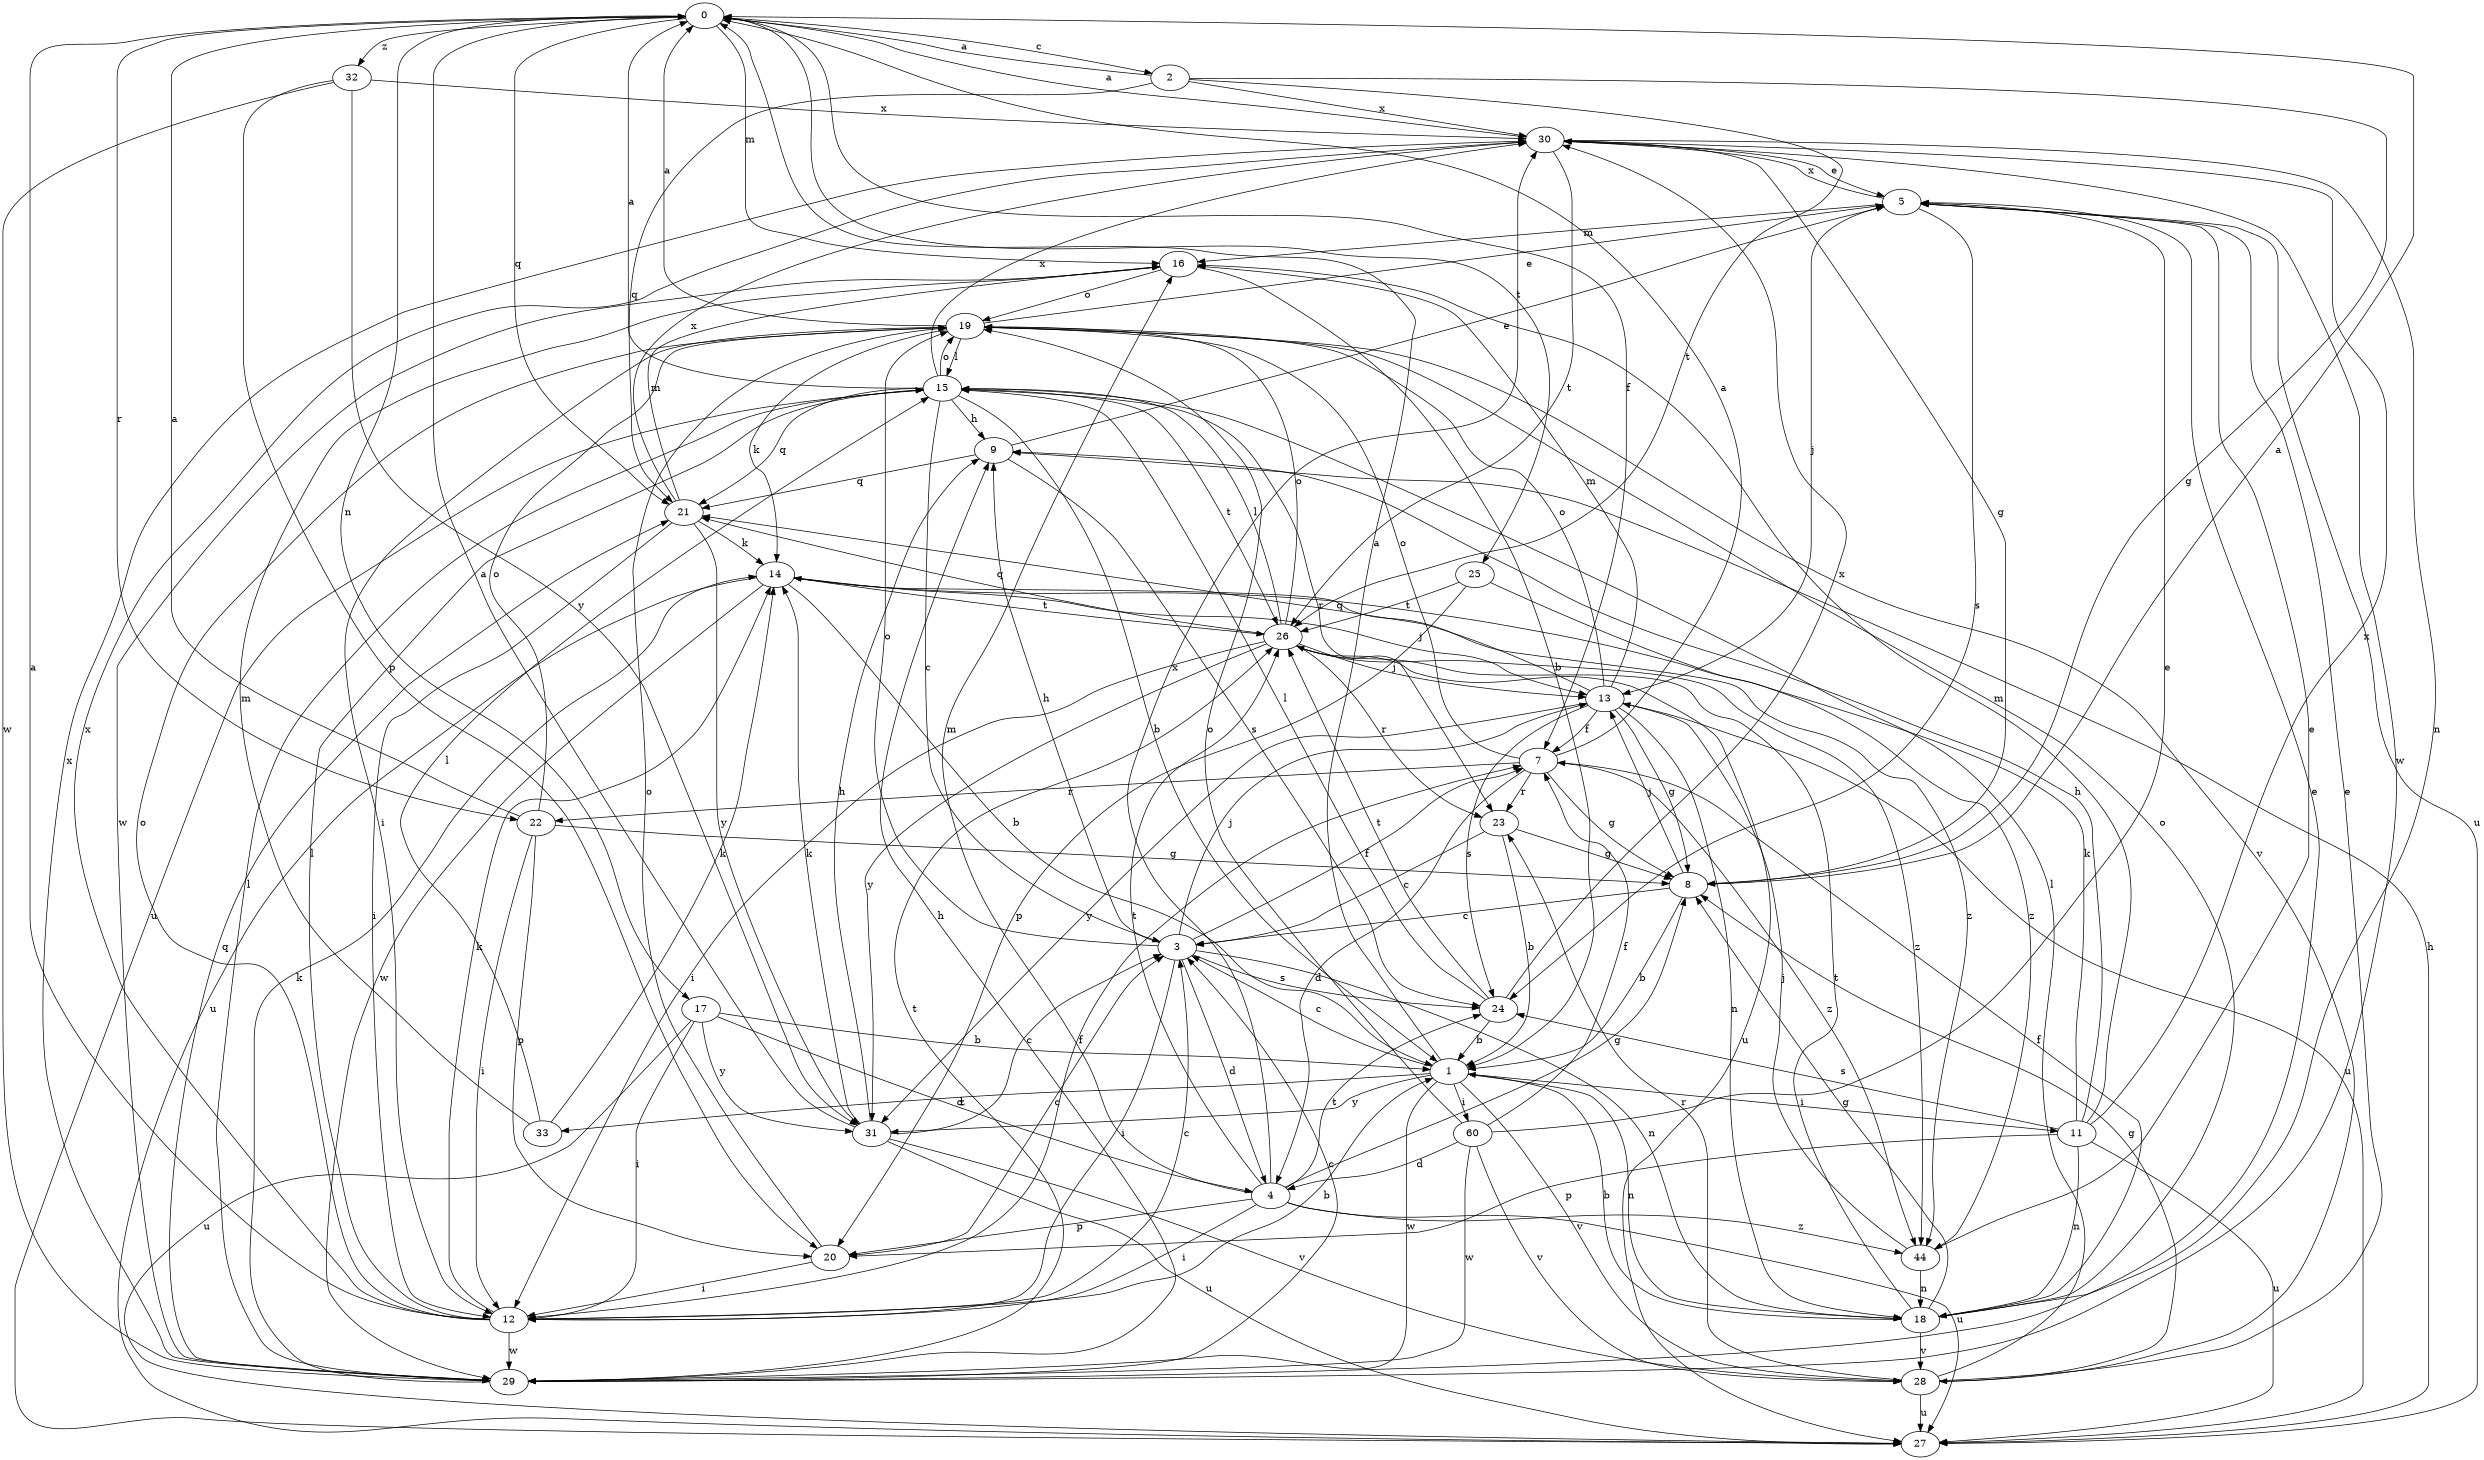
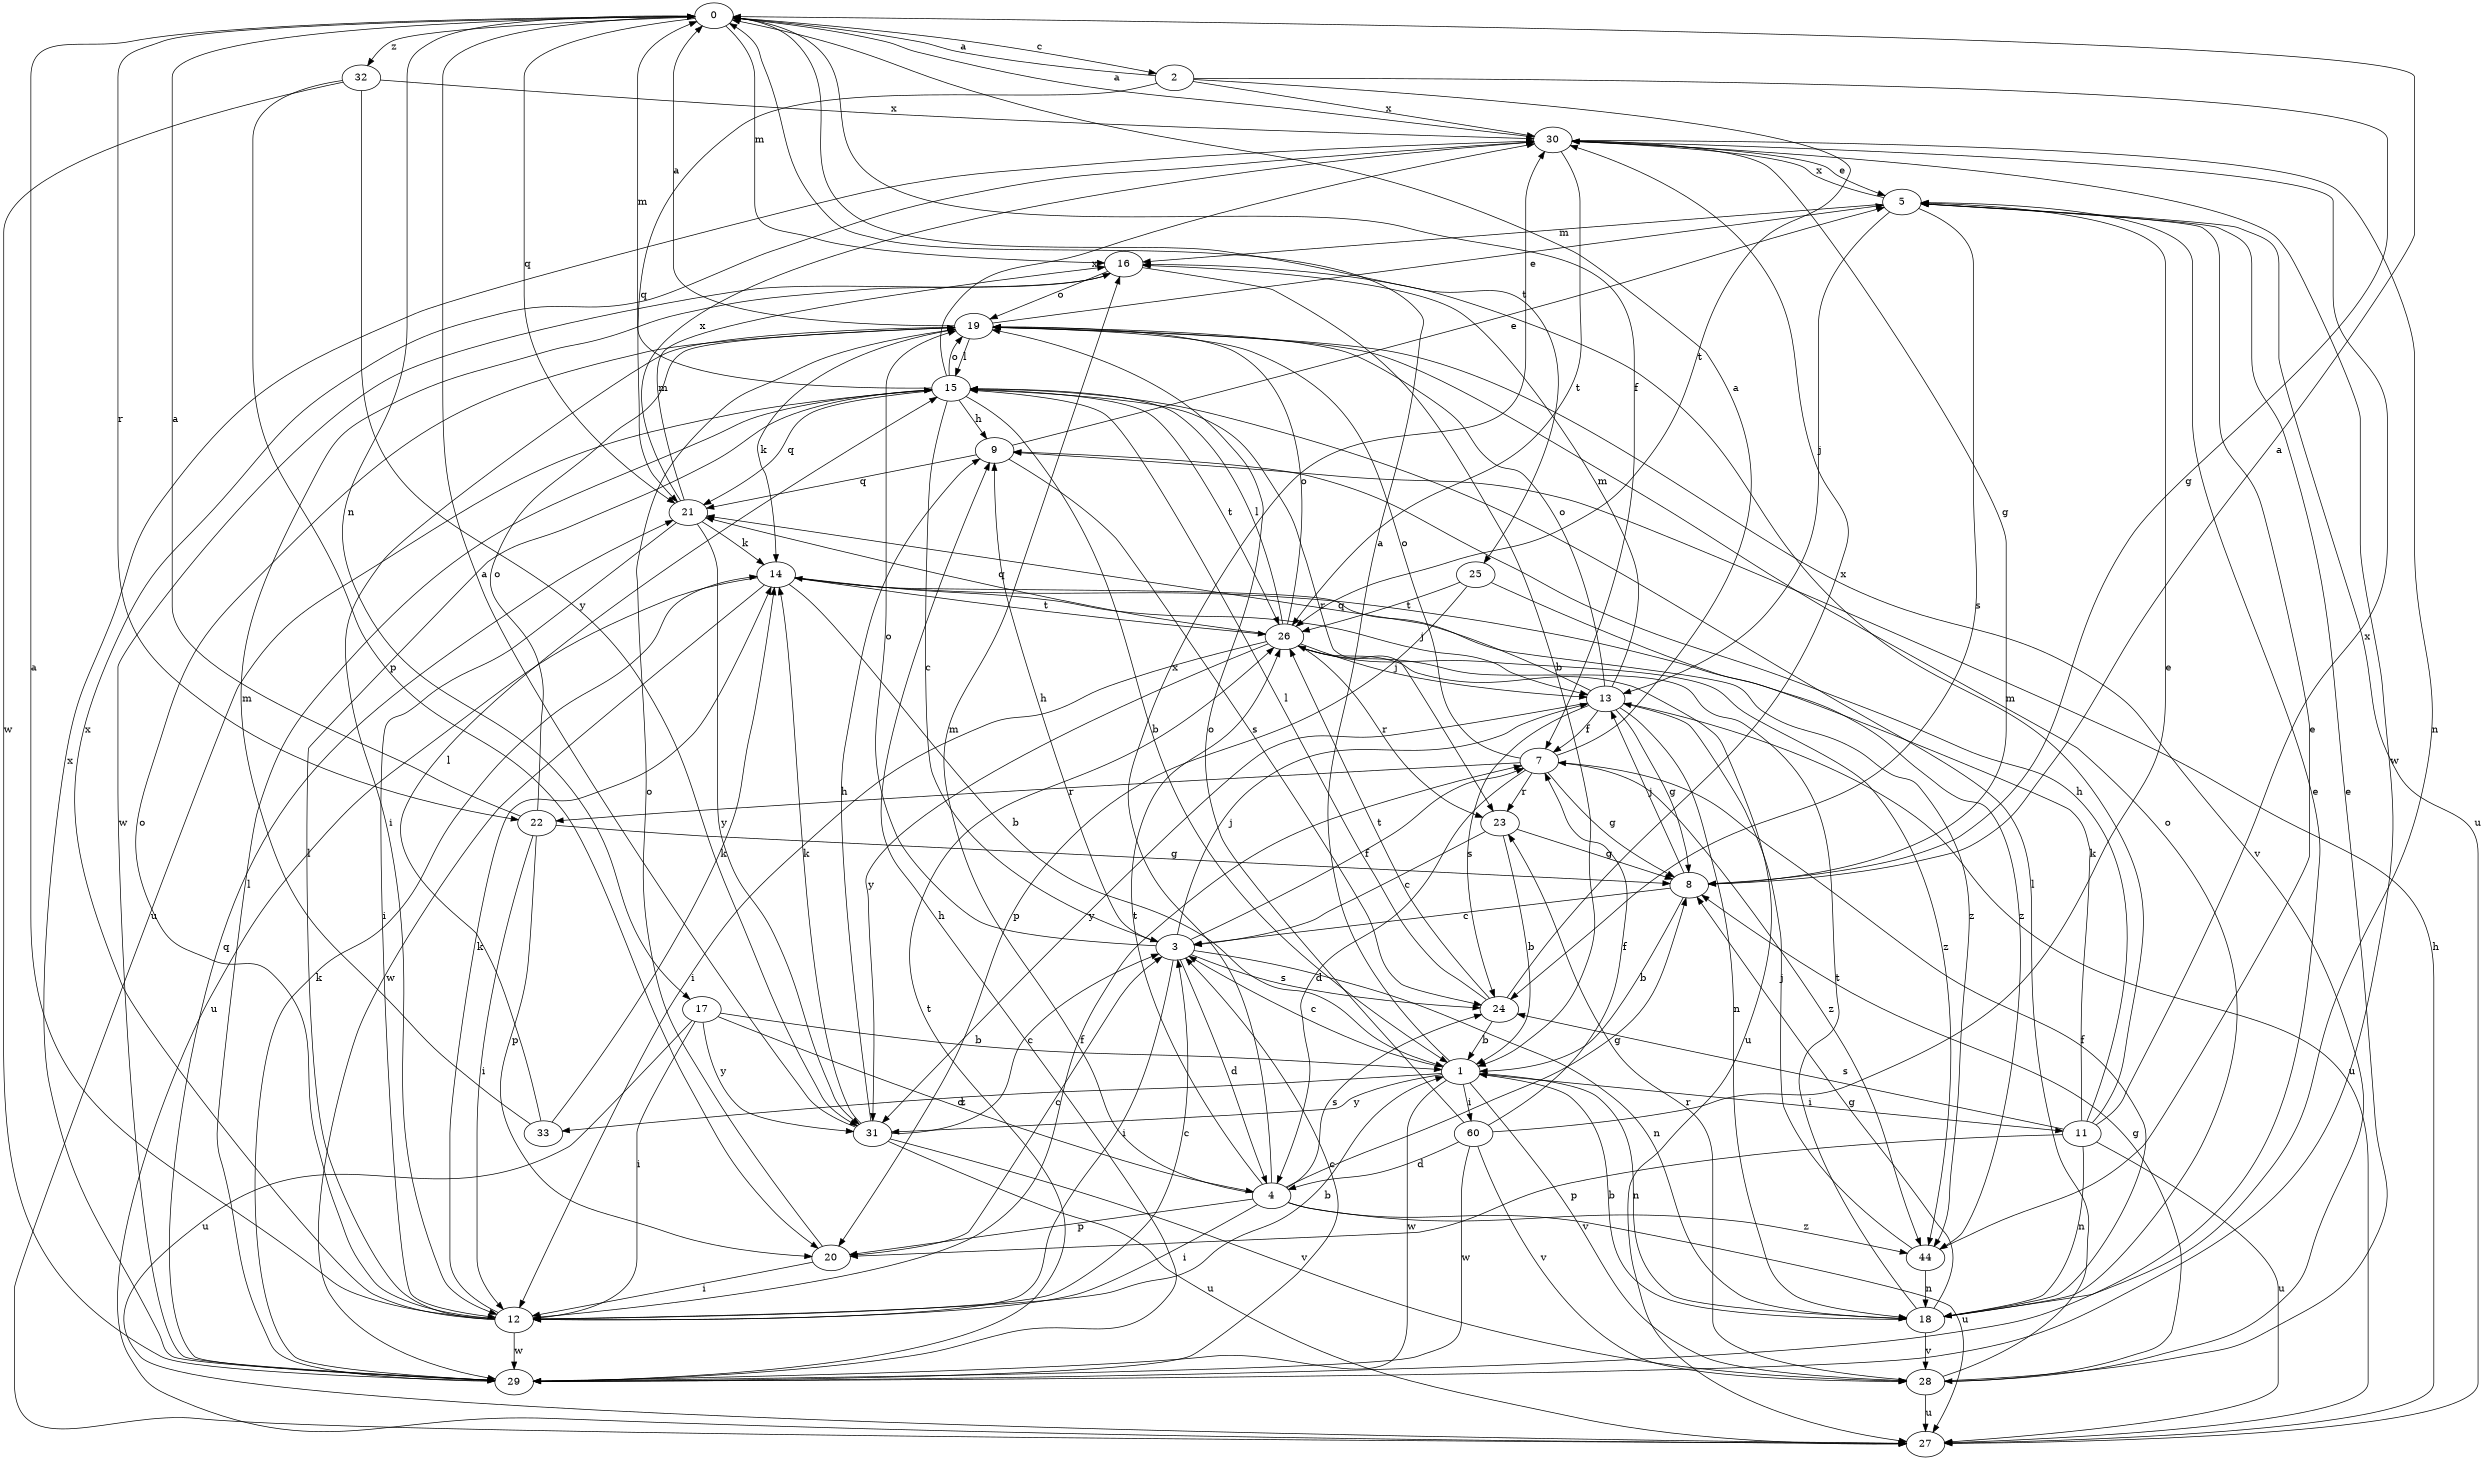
(631, 202) -> (643, 202)
(1335, 1103) -> (1335, 1103)
